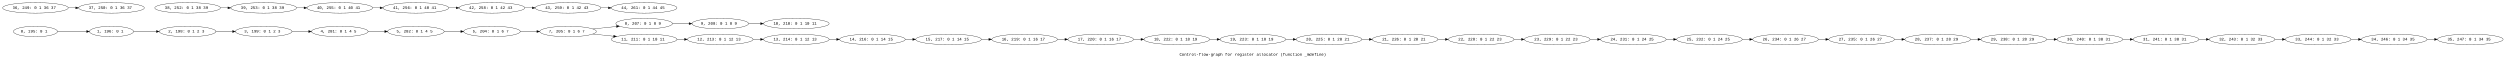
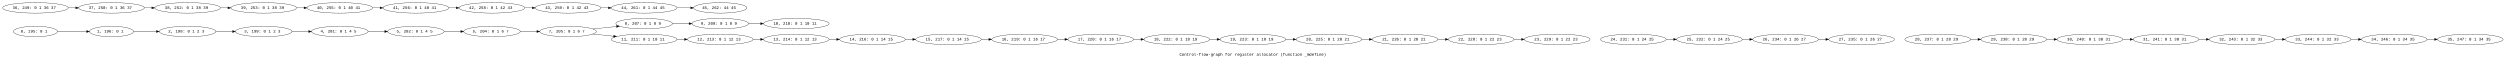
none -> (148, 8)
none -> (720, 8)
(1594, 39) -> none
(1898, 39) -> none
